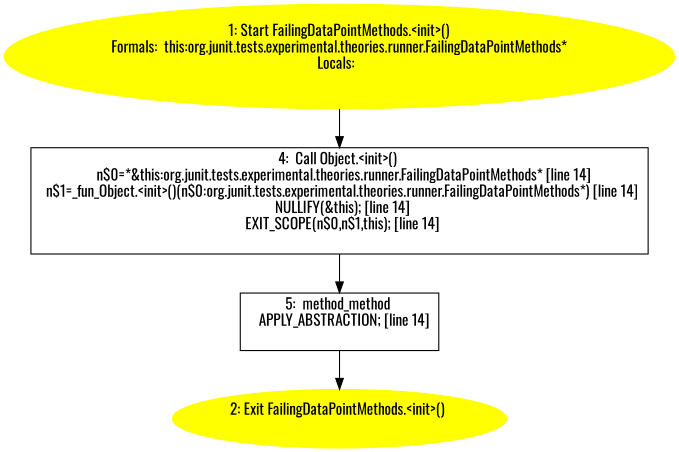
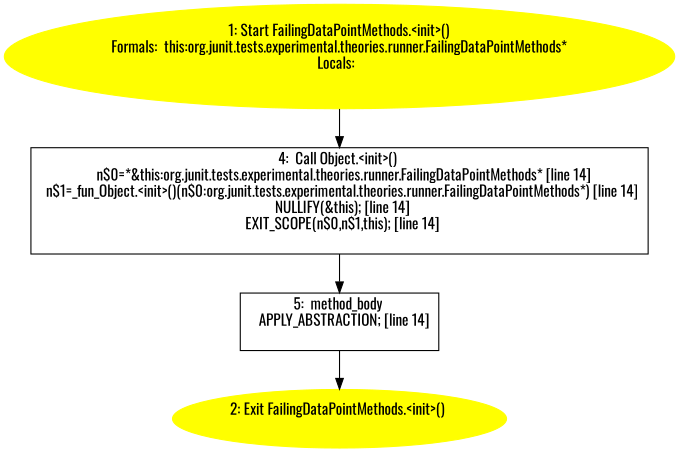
(340, 322) -> (340, 322)
